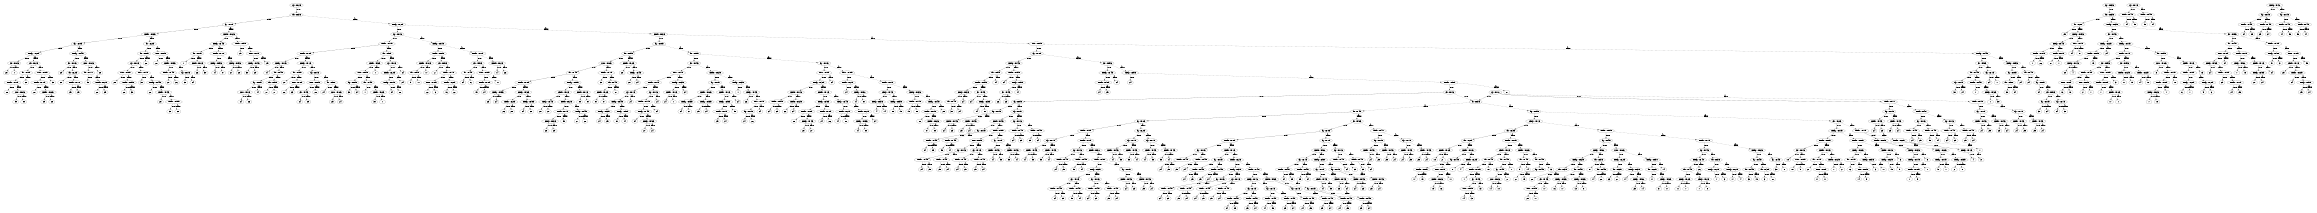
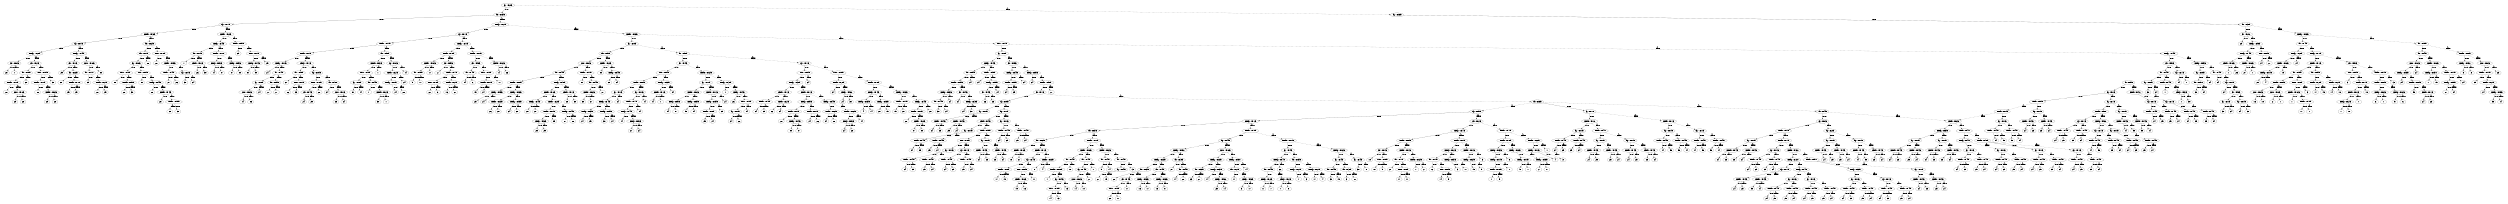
none -> (952, 10)
(1466, 97) -> (1121, 97)
(1486, 97) -> (1563, 107)
(1357, 116) -> (1887, 116)
none -> (1793, 160)
